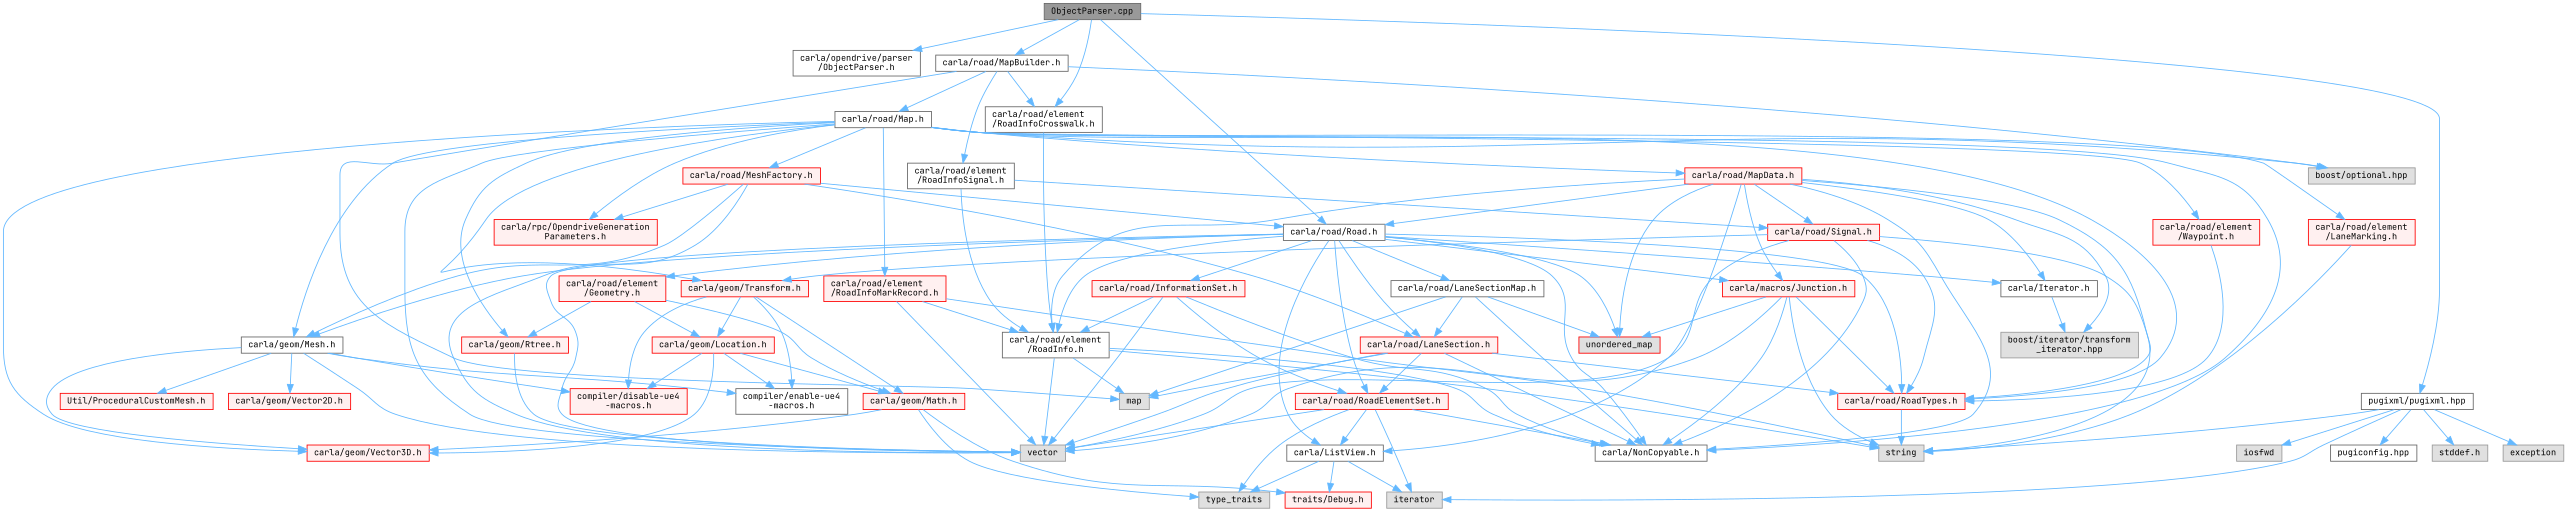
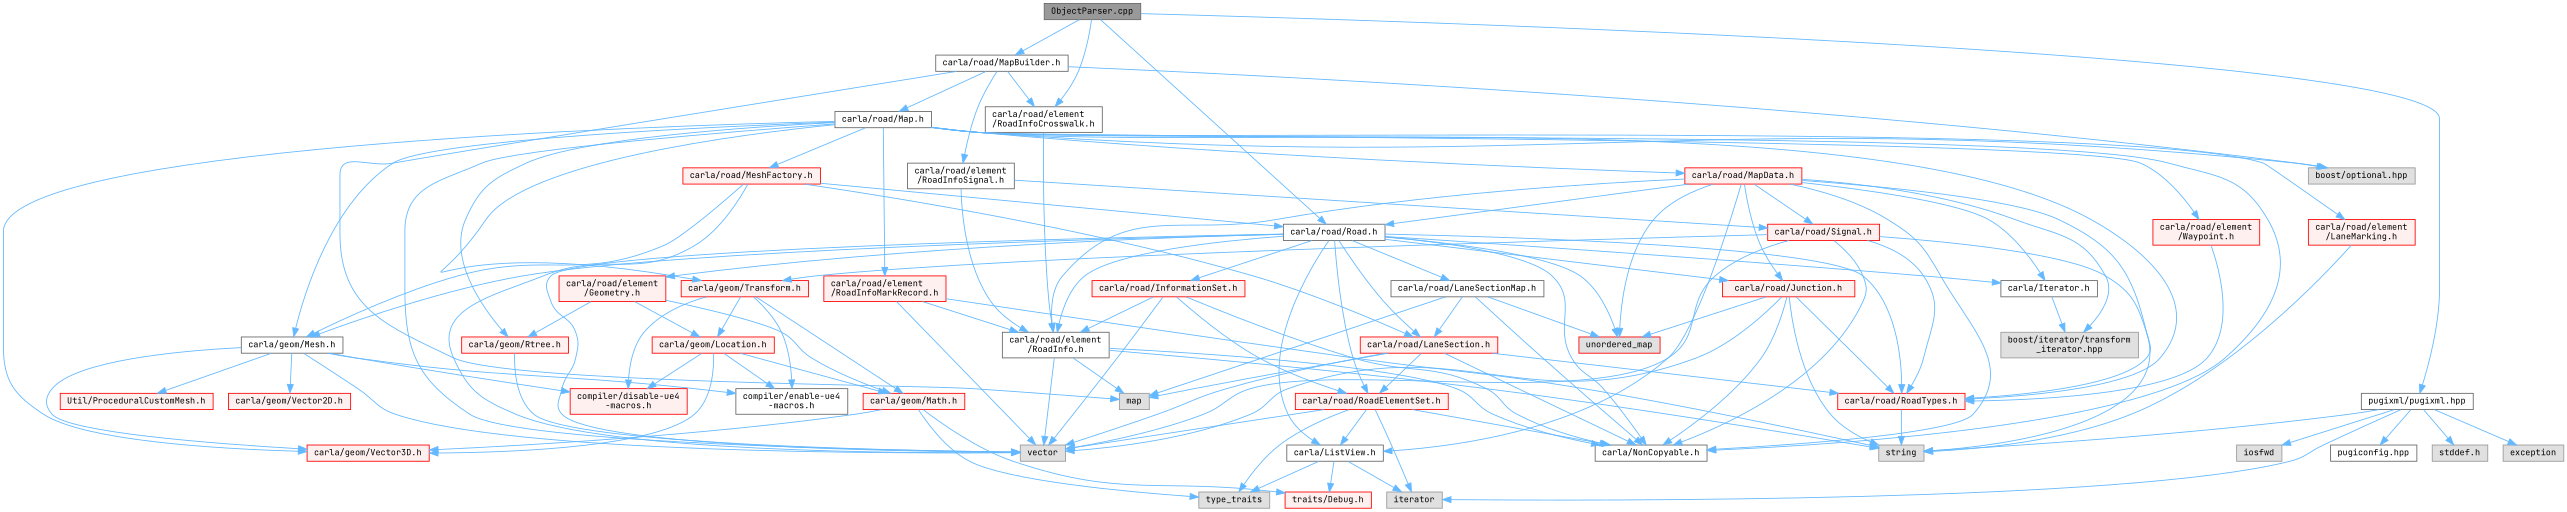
(857, 63) -> none
(576, 232) -> none
(1789, 289) -> (1789, 289)
